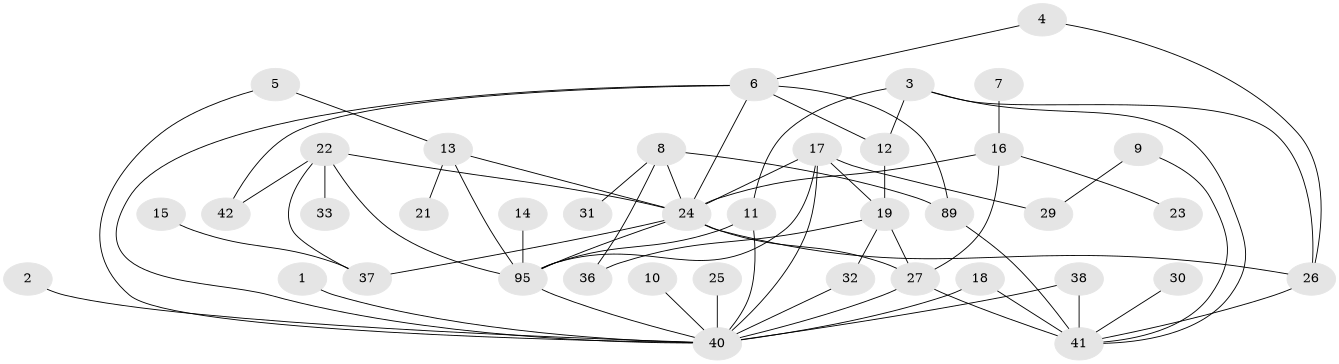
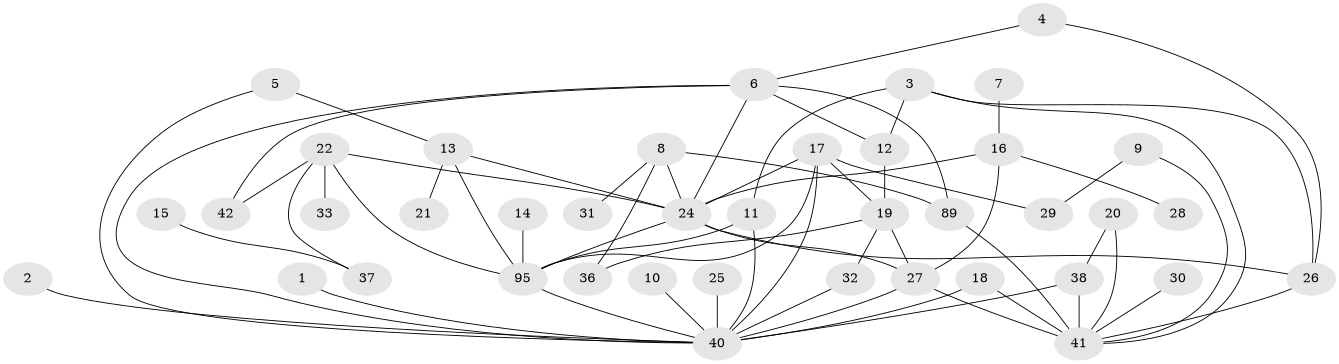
none -> (1113, 214)
(1178, 214) -> (1178, 214)
(535, 247) -> none
